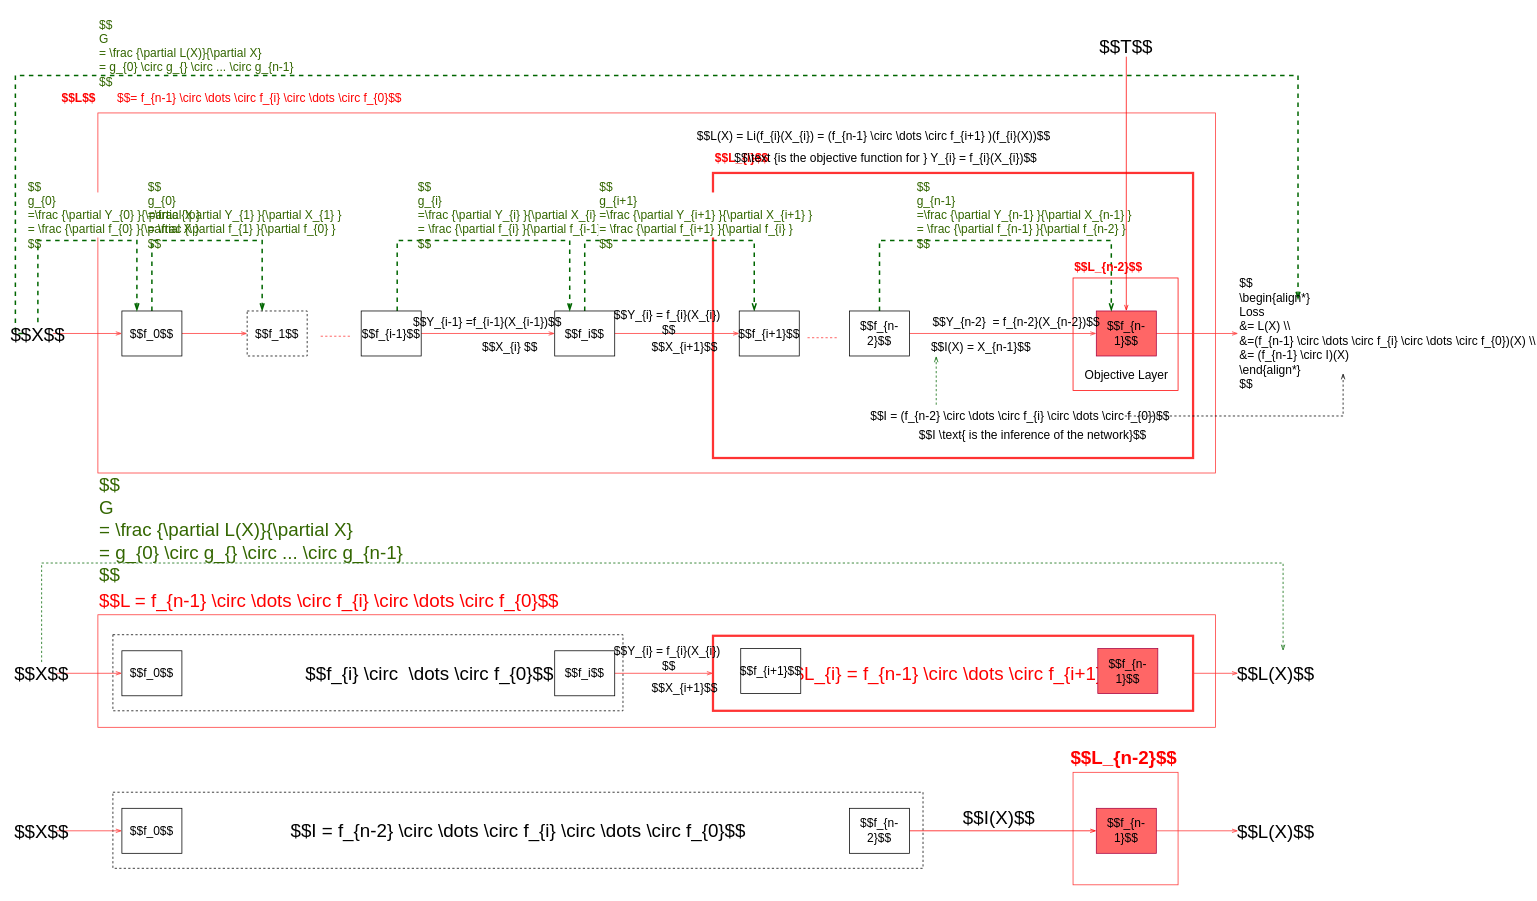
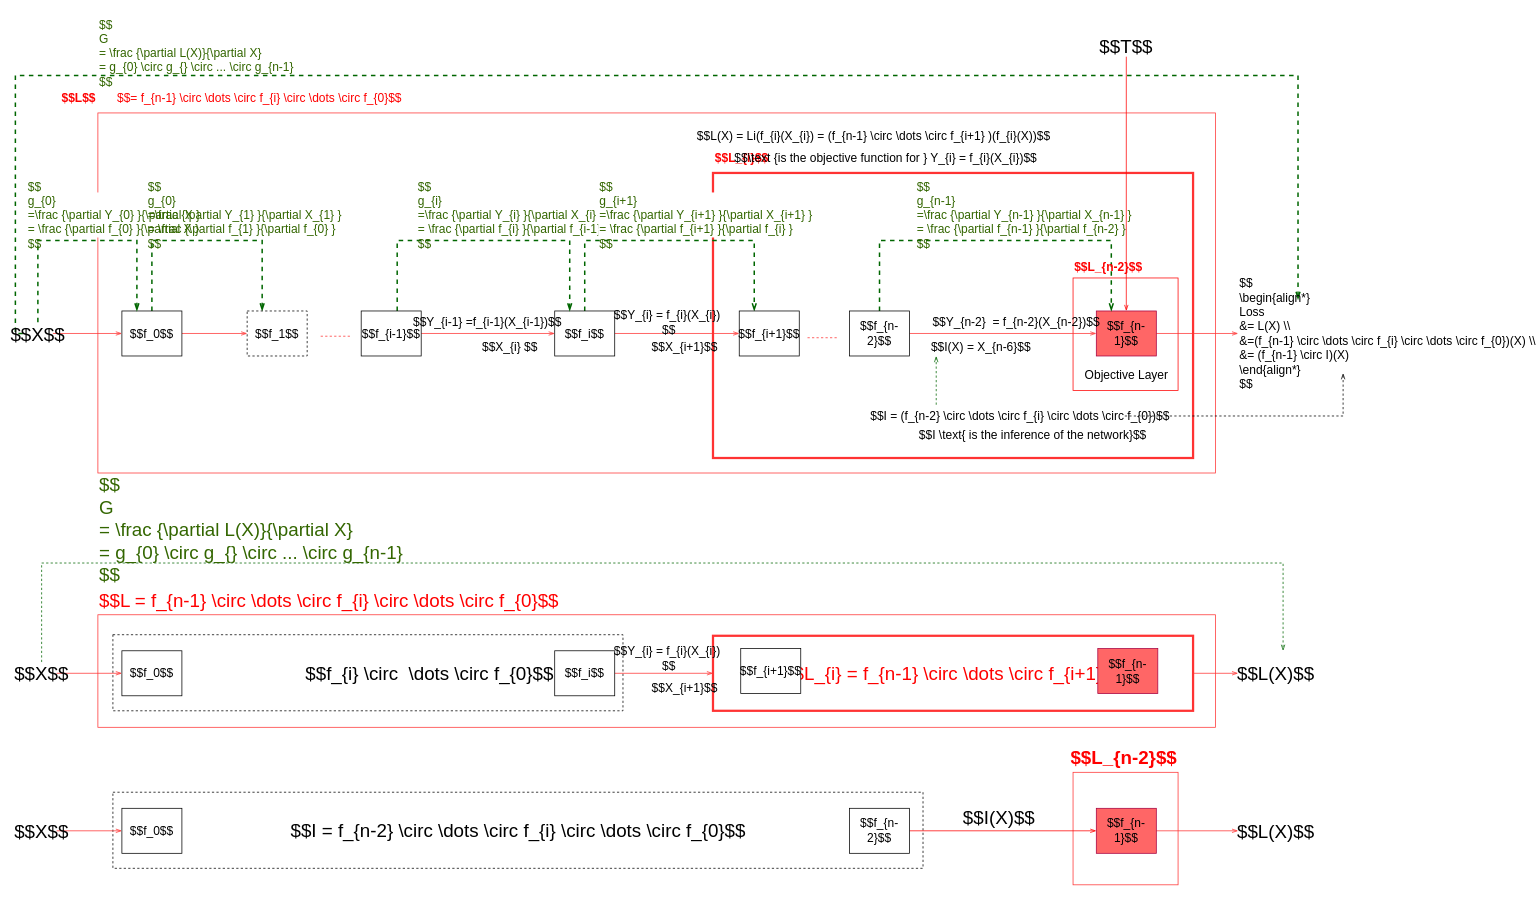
(988, 347) -> (988, 347)
